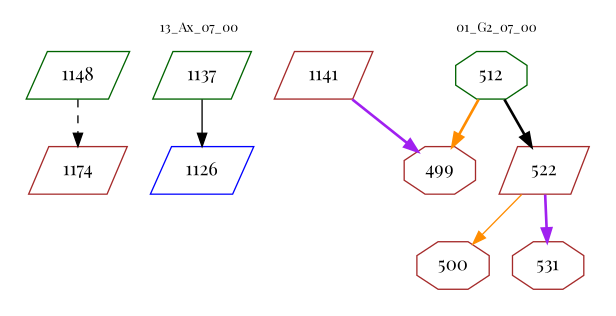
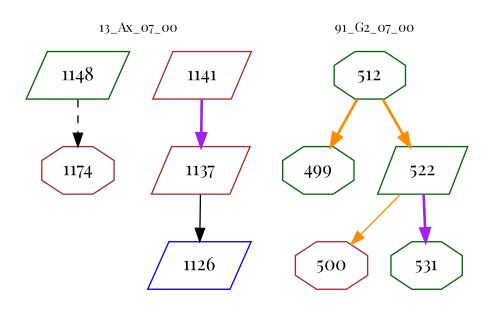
(497, 28) -> (375, 28)
(202, 75) -> (201, 170)
(374, 117) -> (202, 116)
(514, 117) -> (393, 117)
(78, 170) -> (78, 170)
(440, 170) -> (318, 170)
(544, 170) -> (423, 170)
(548, 265) -> (427, 265)
